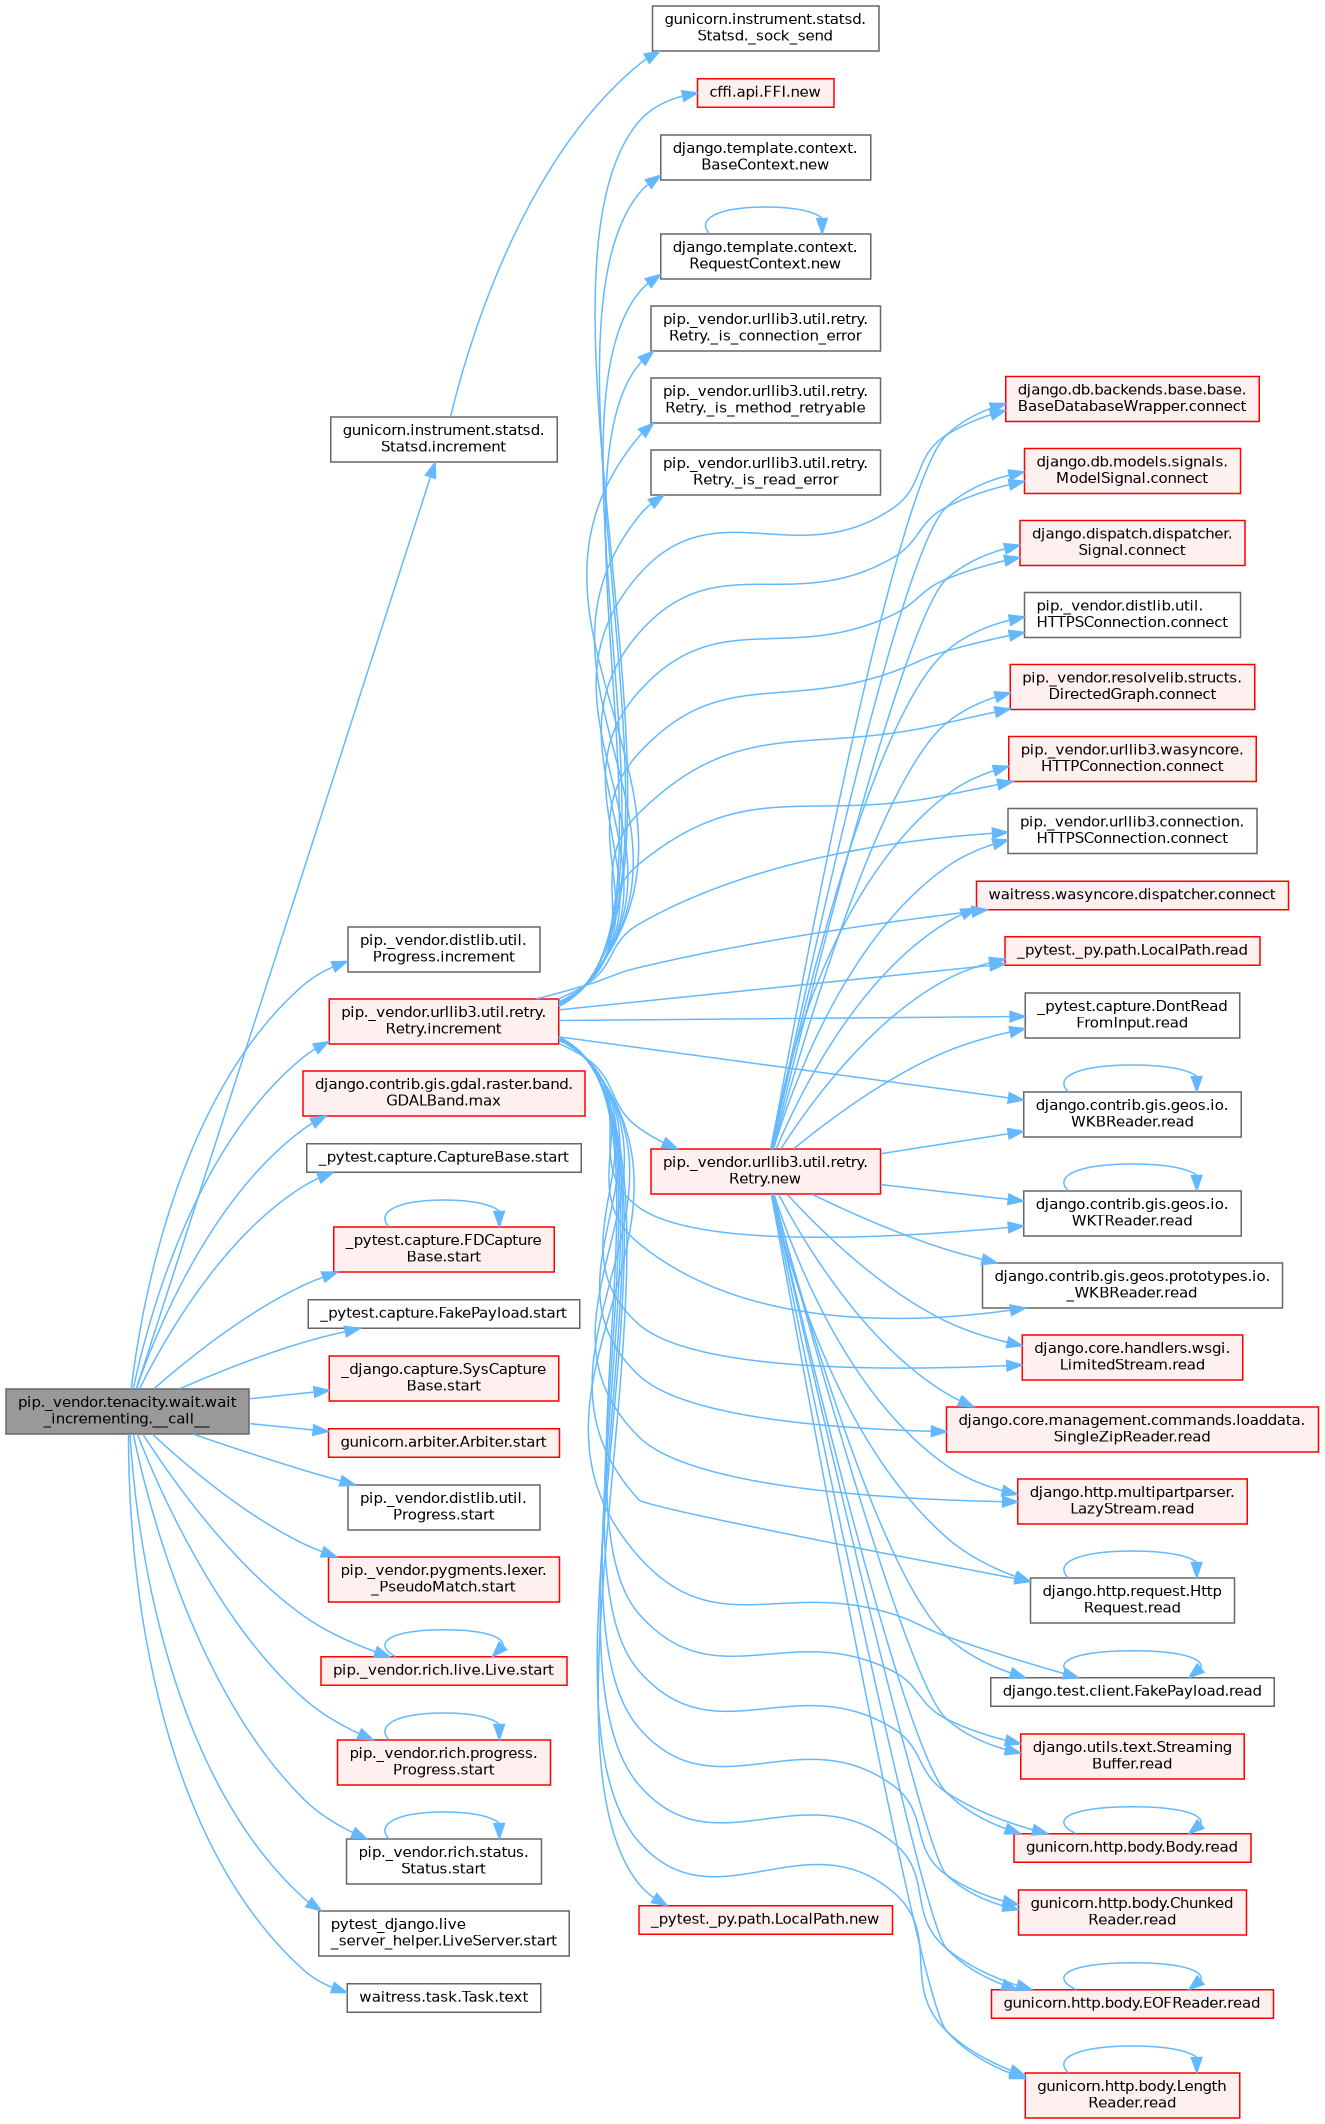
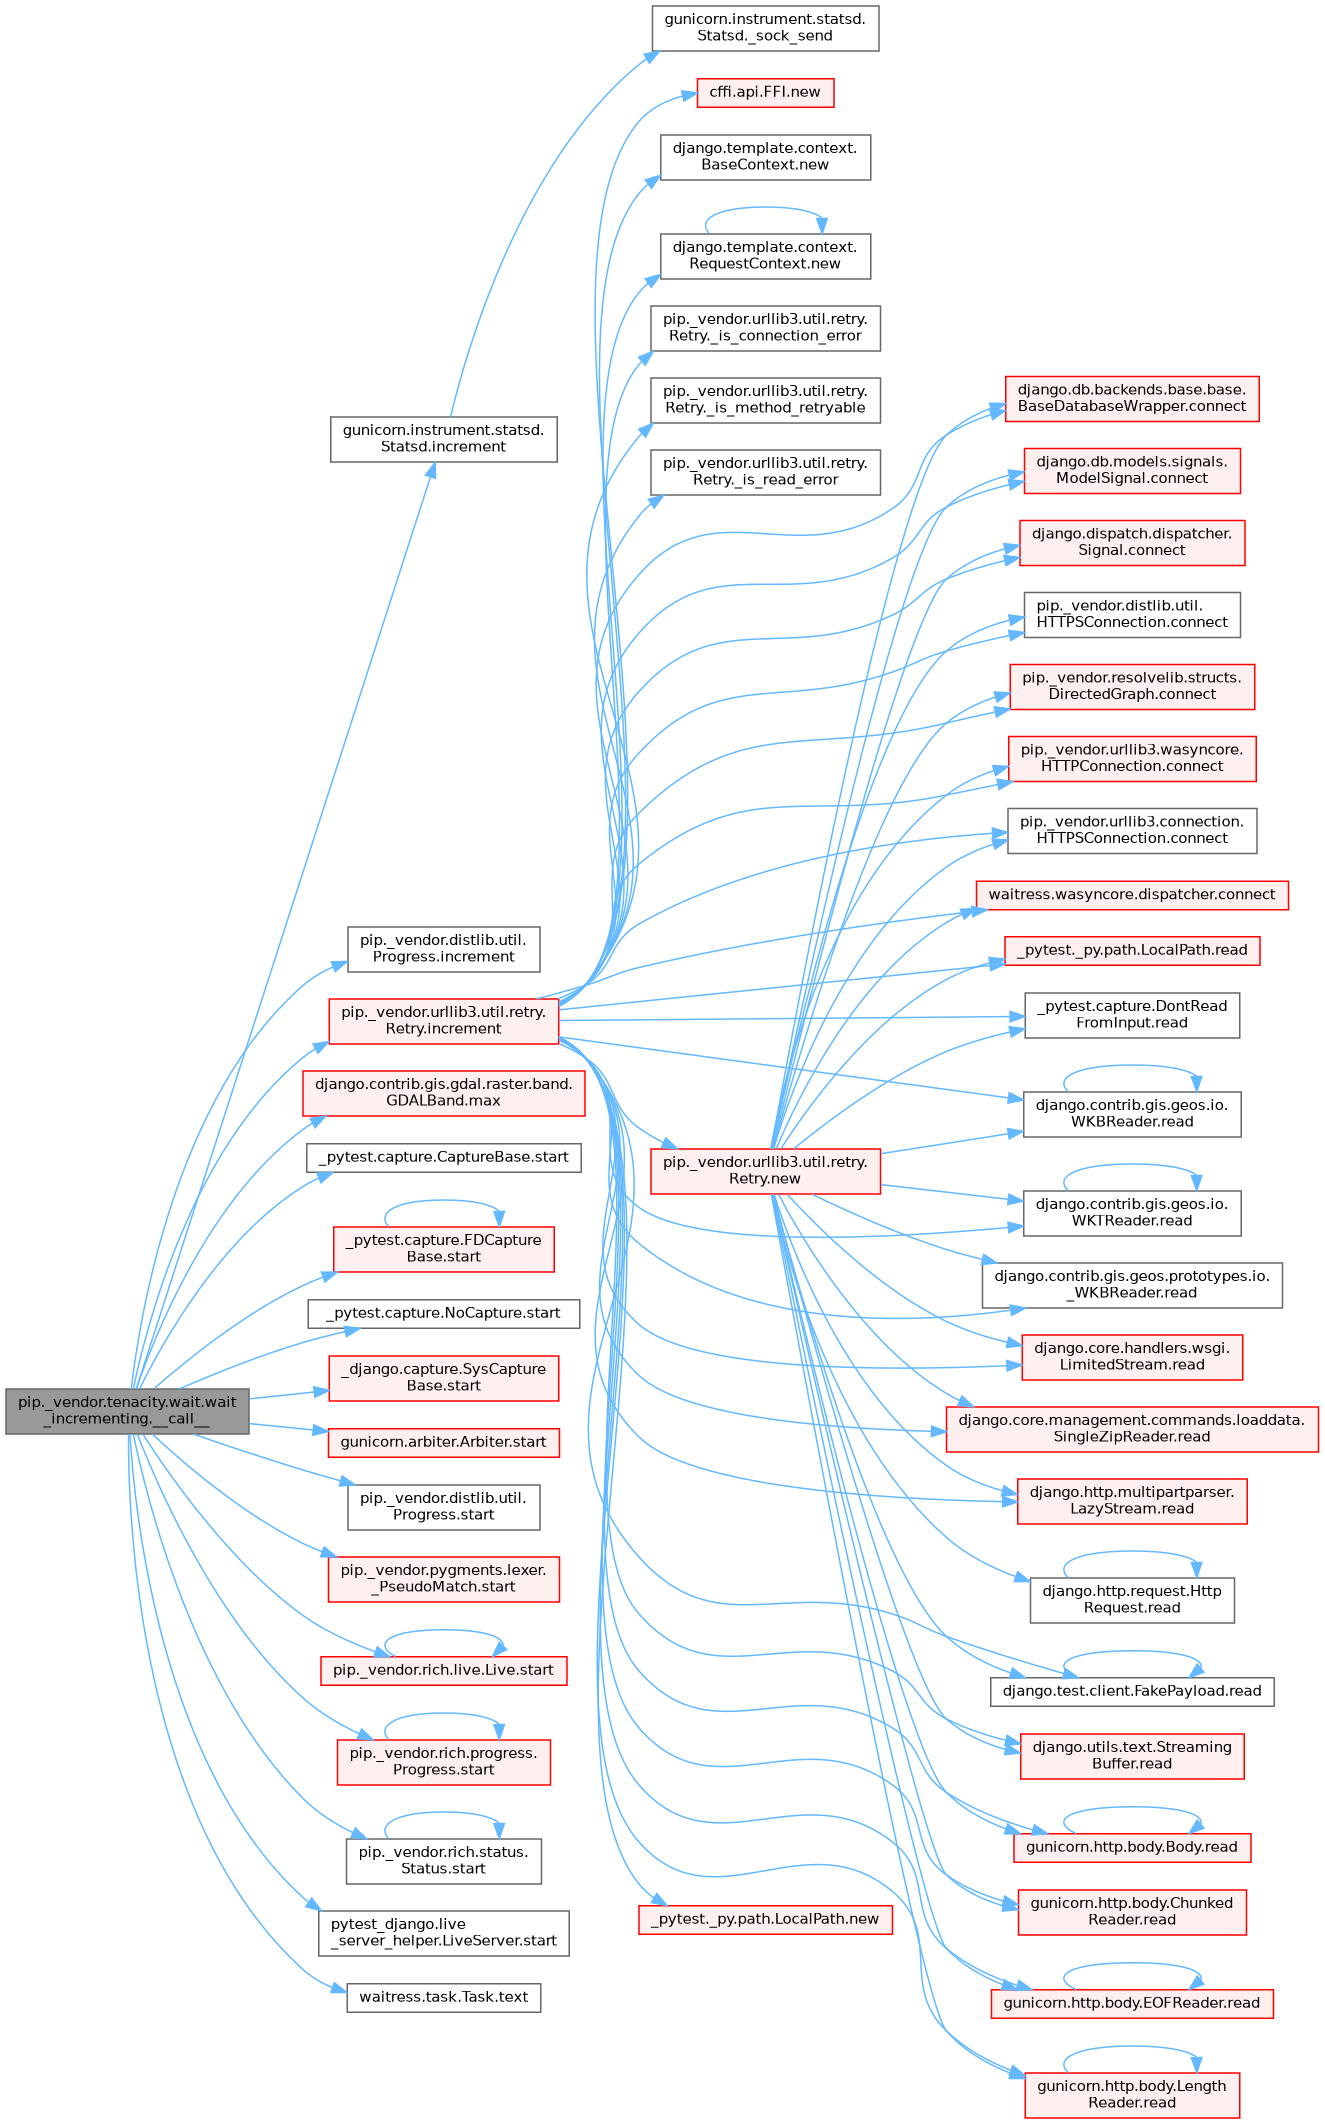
(444, 1314) -> (444, 1314)
(631, 1488) -> none
